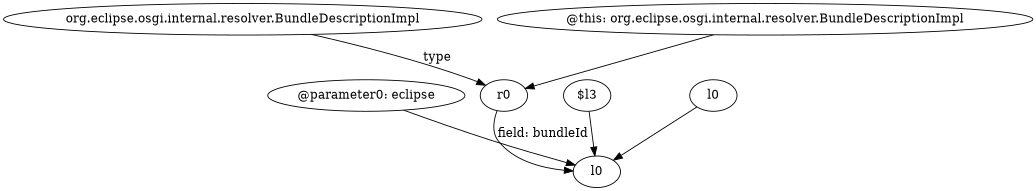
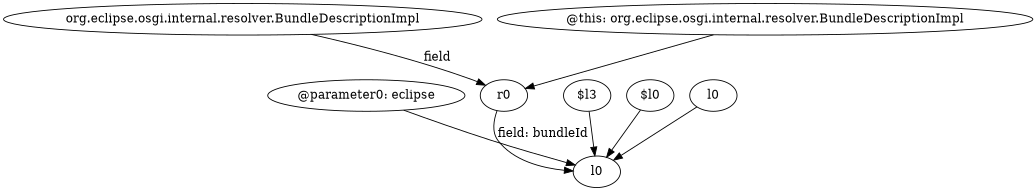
(437, 57) -> (437, 57)
none -> (650, 96)
